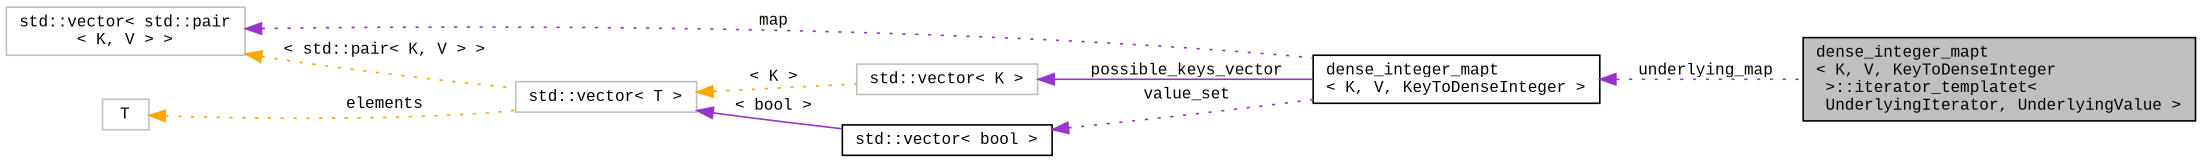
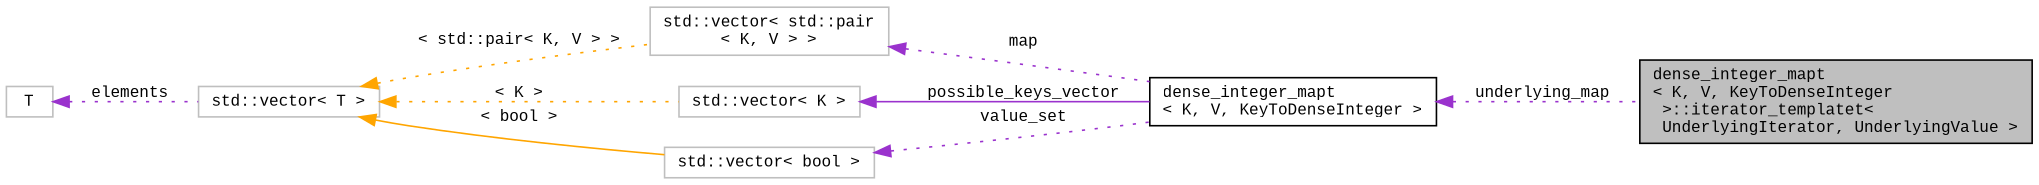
(388, 74) -> (514, 62)
(340, 118) -> (134, 102)
(777, 121) -> (520, 140)
(947, 140) -> (769, 163)
